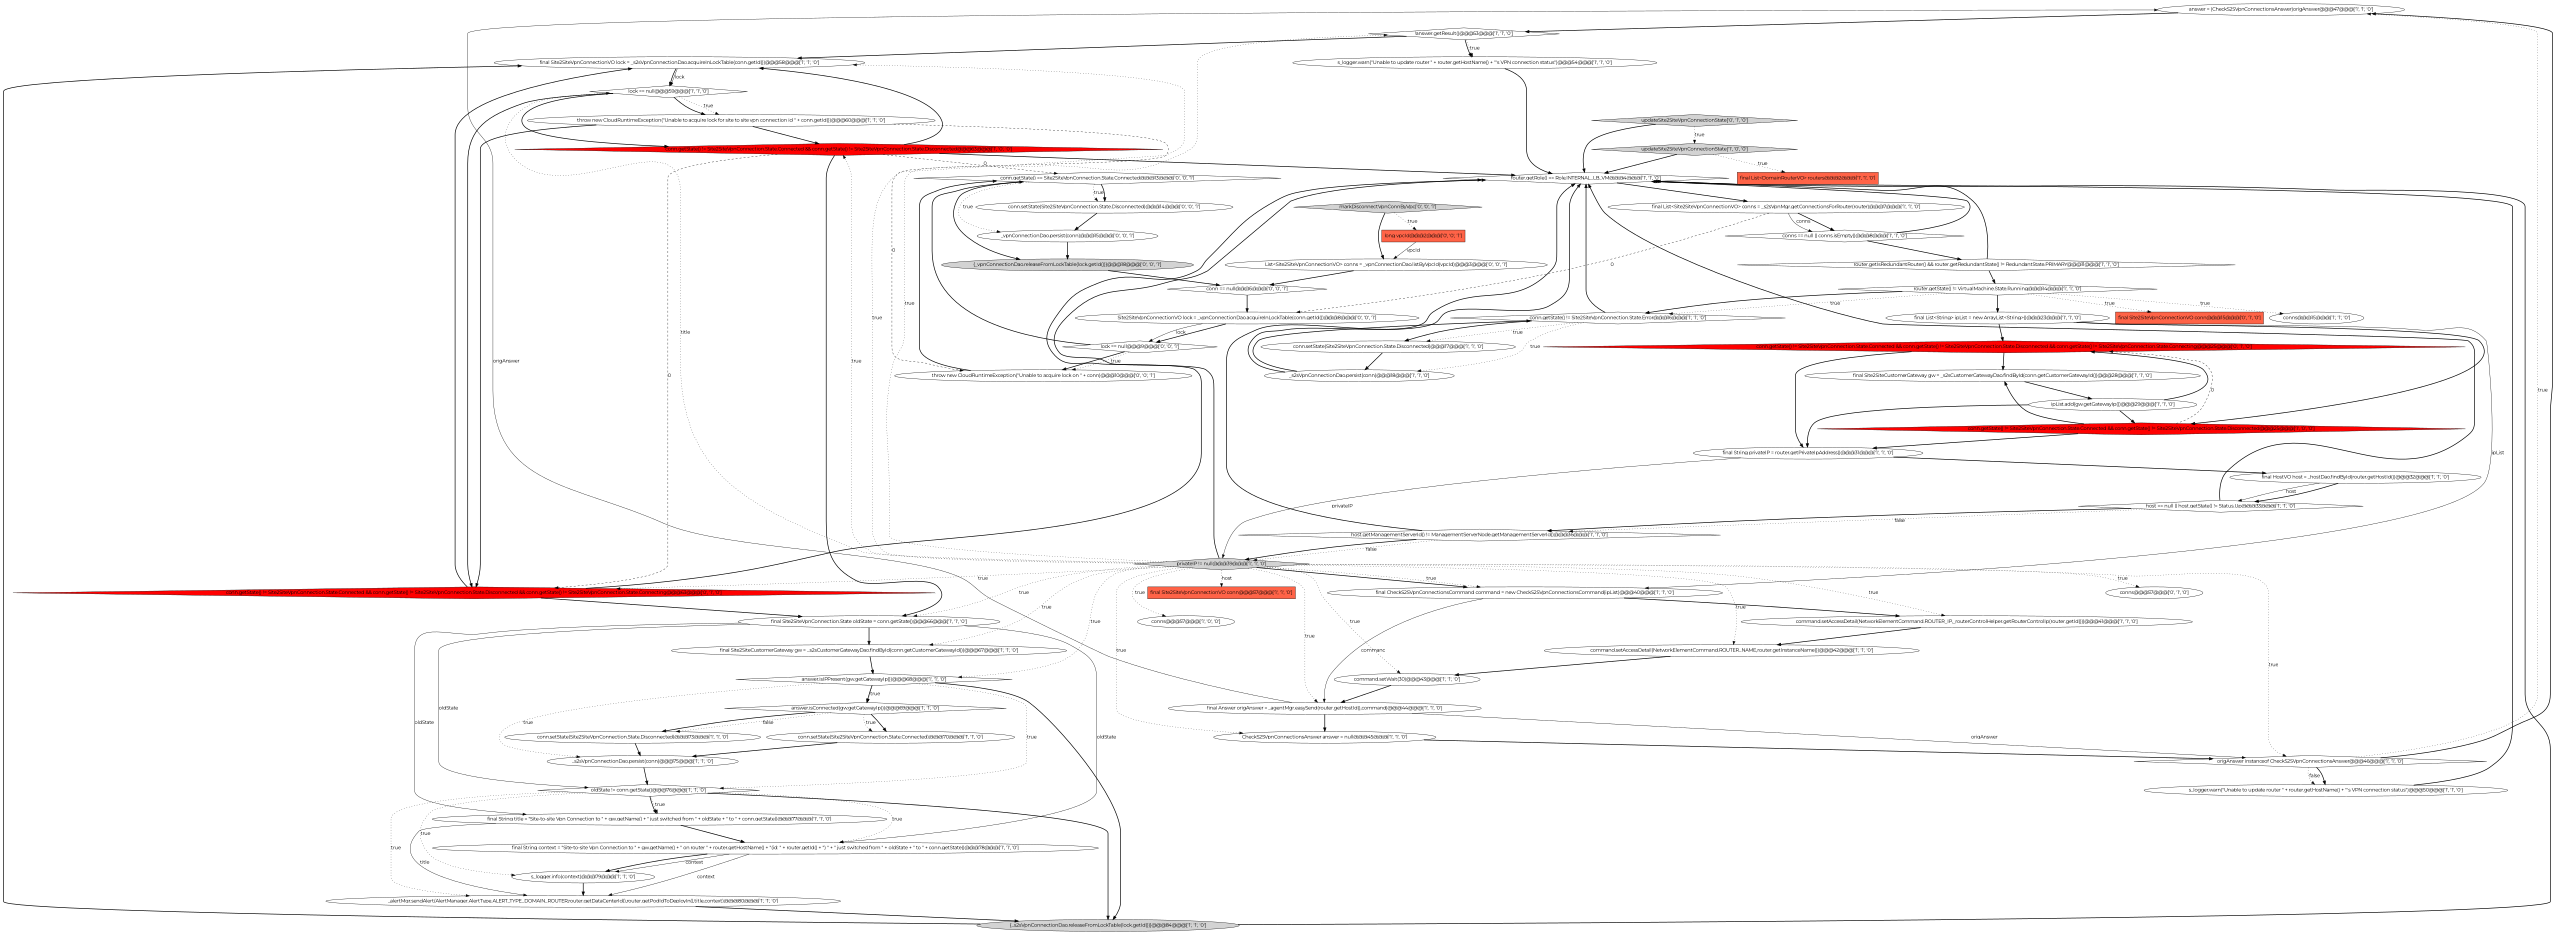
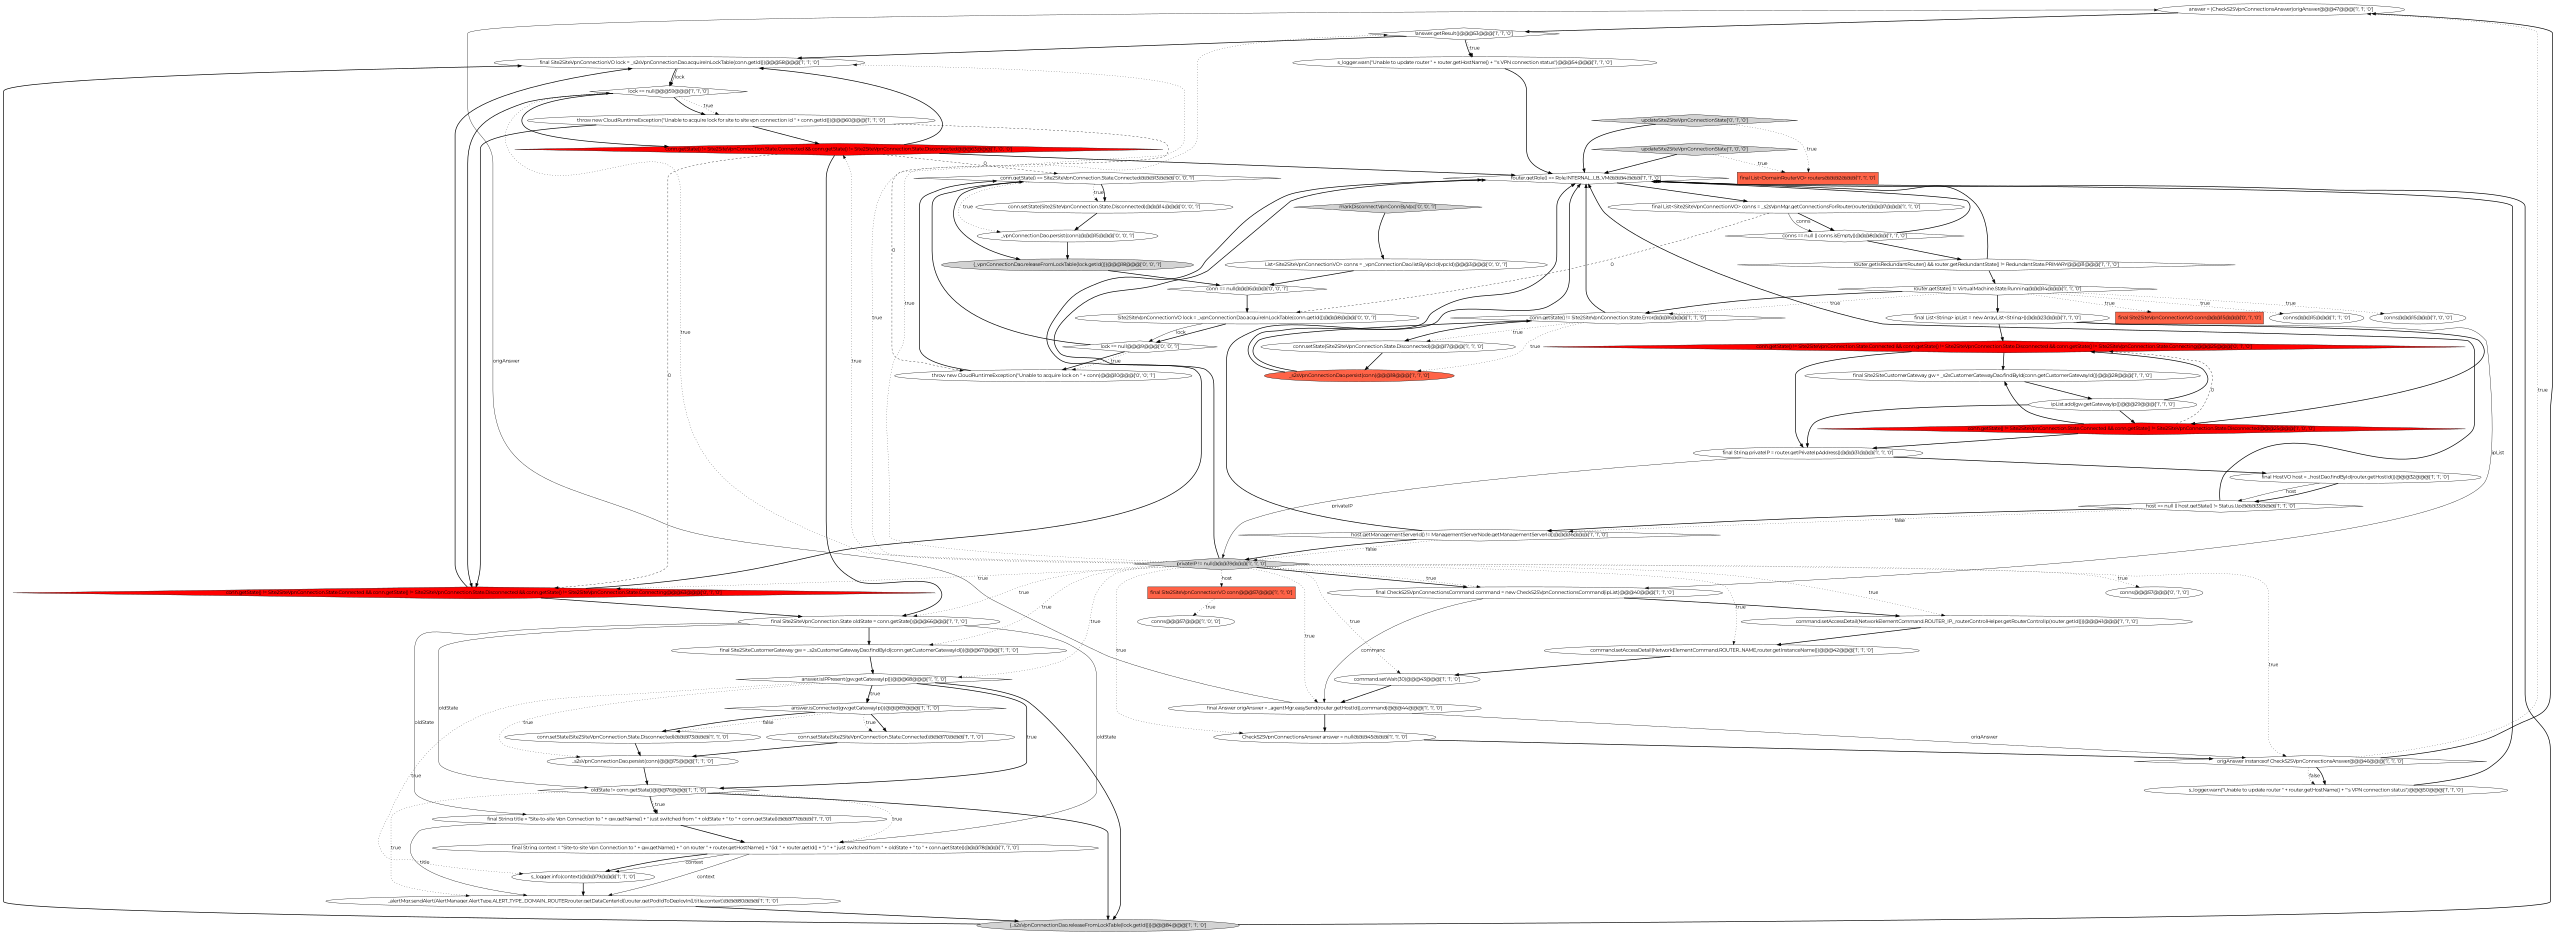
(1695, 133) -> (1780, 134)
(1423, 236) -> none
none -> (2418, 318)
(685, 332) -> (685, 332)
(1359, 376) -> (1359, 376)
(1141, 582) -> (1205, 606)
(960, 776) -> (960, 776)
(441, 808) -> (488, 714)
